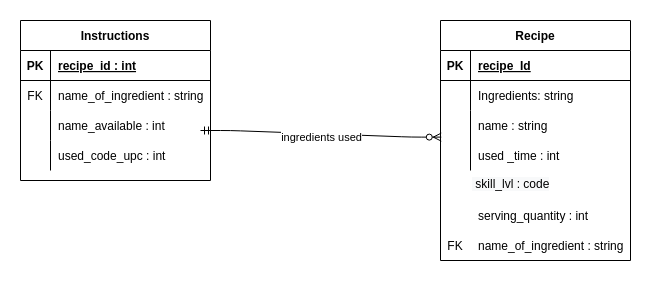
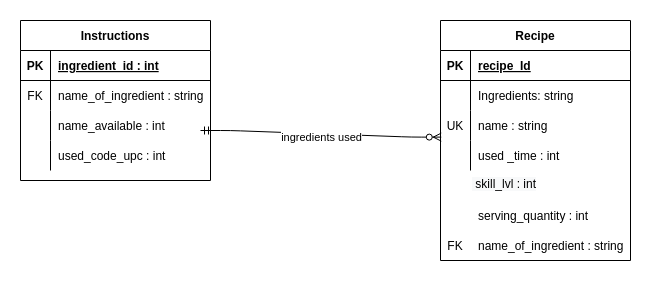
(99, 66) -> (111, 66)
none -> (456, 126)
(514, 185) -> (509, 185)
